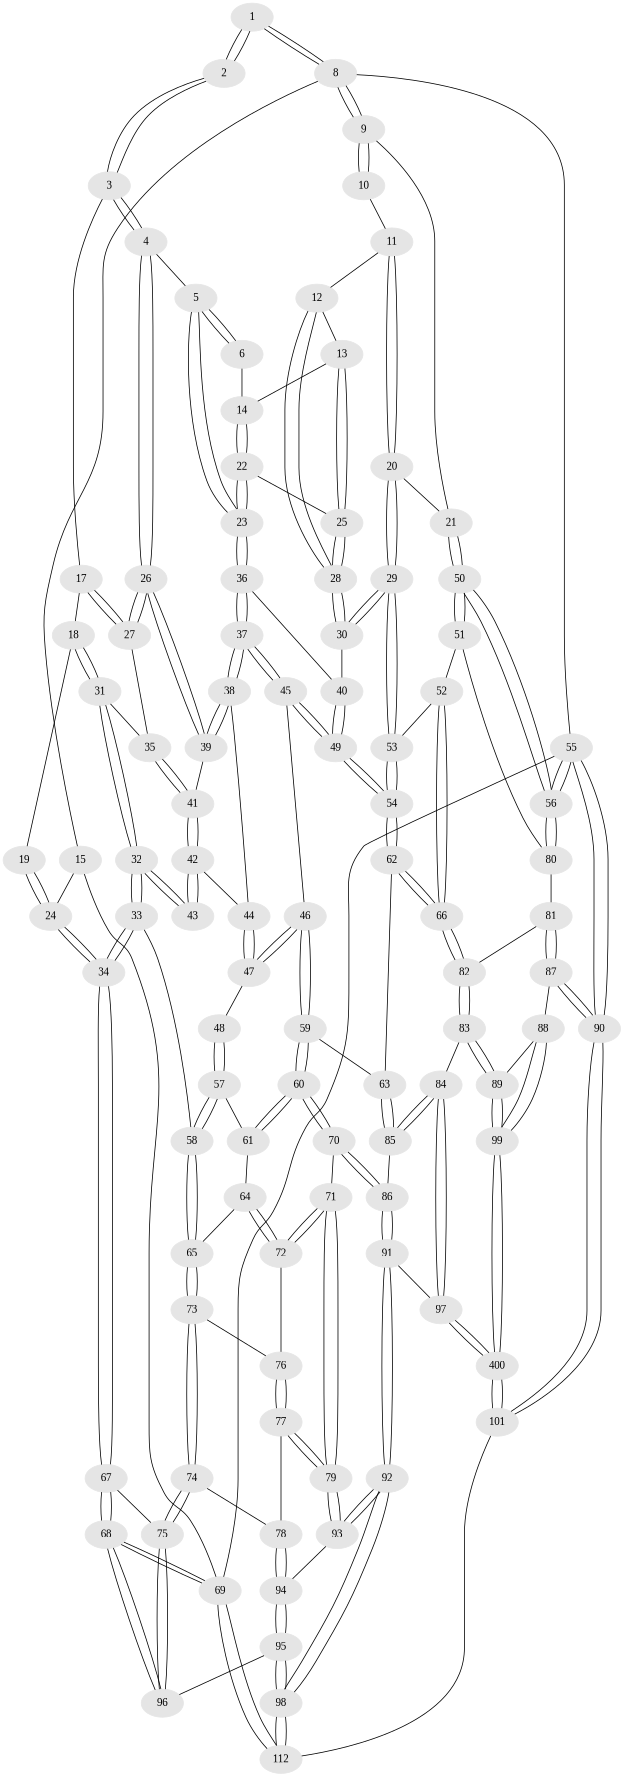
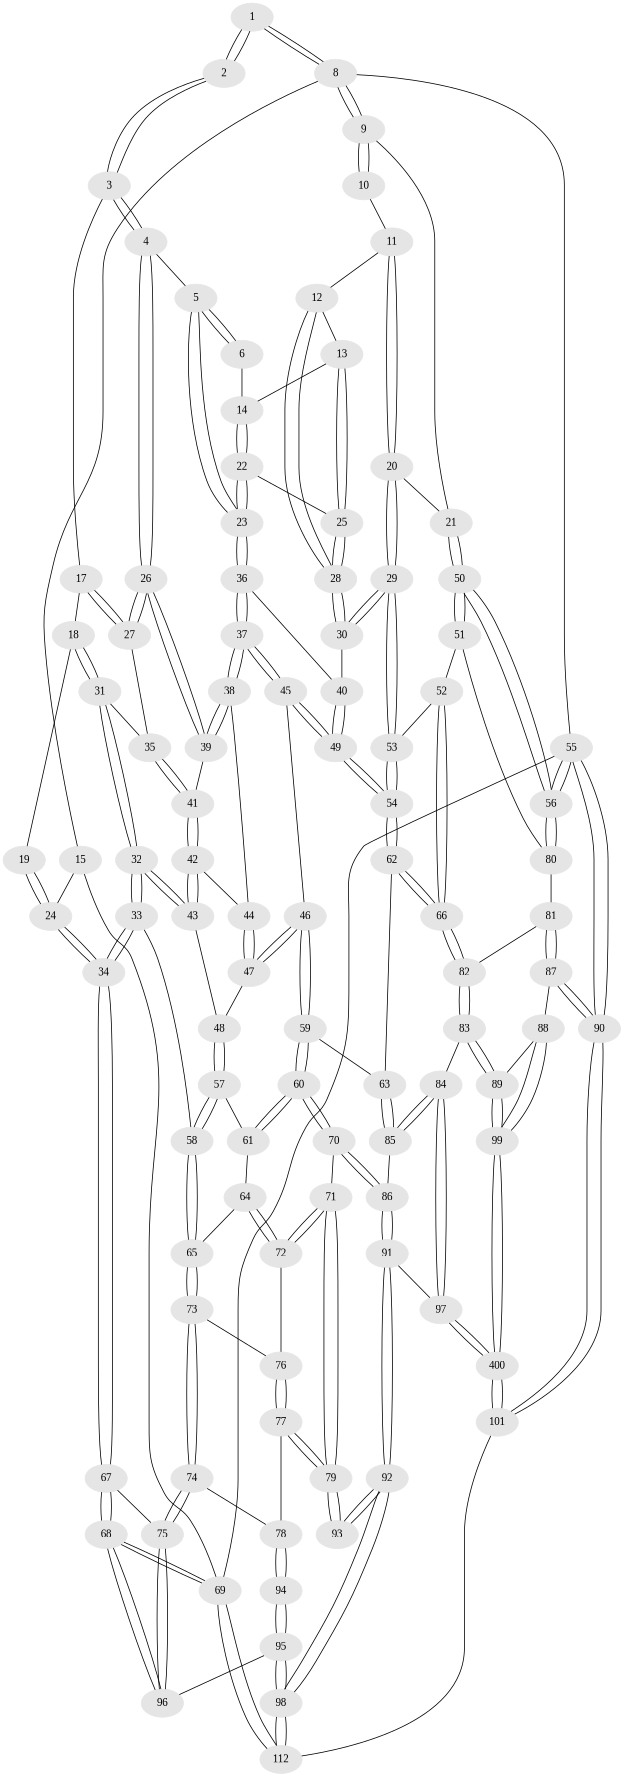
none -> (206, 973)
(309, 1563) -> none
